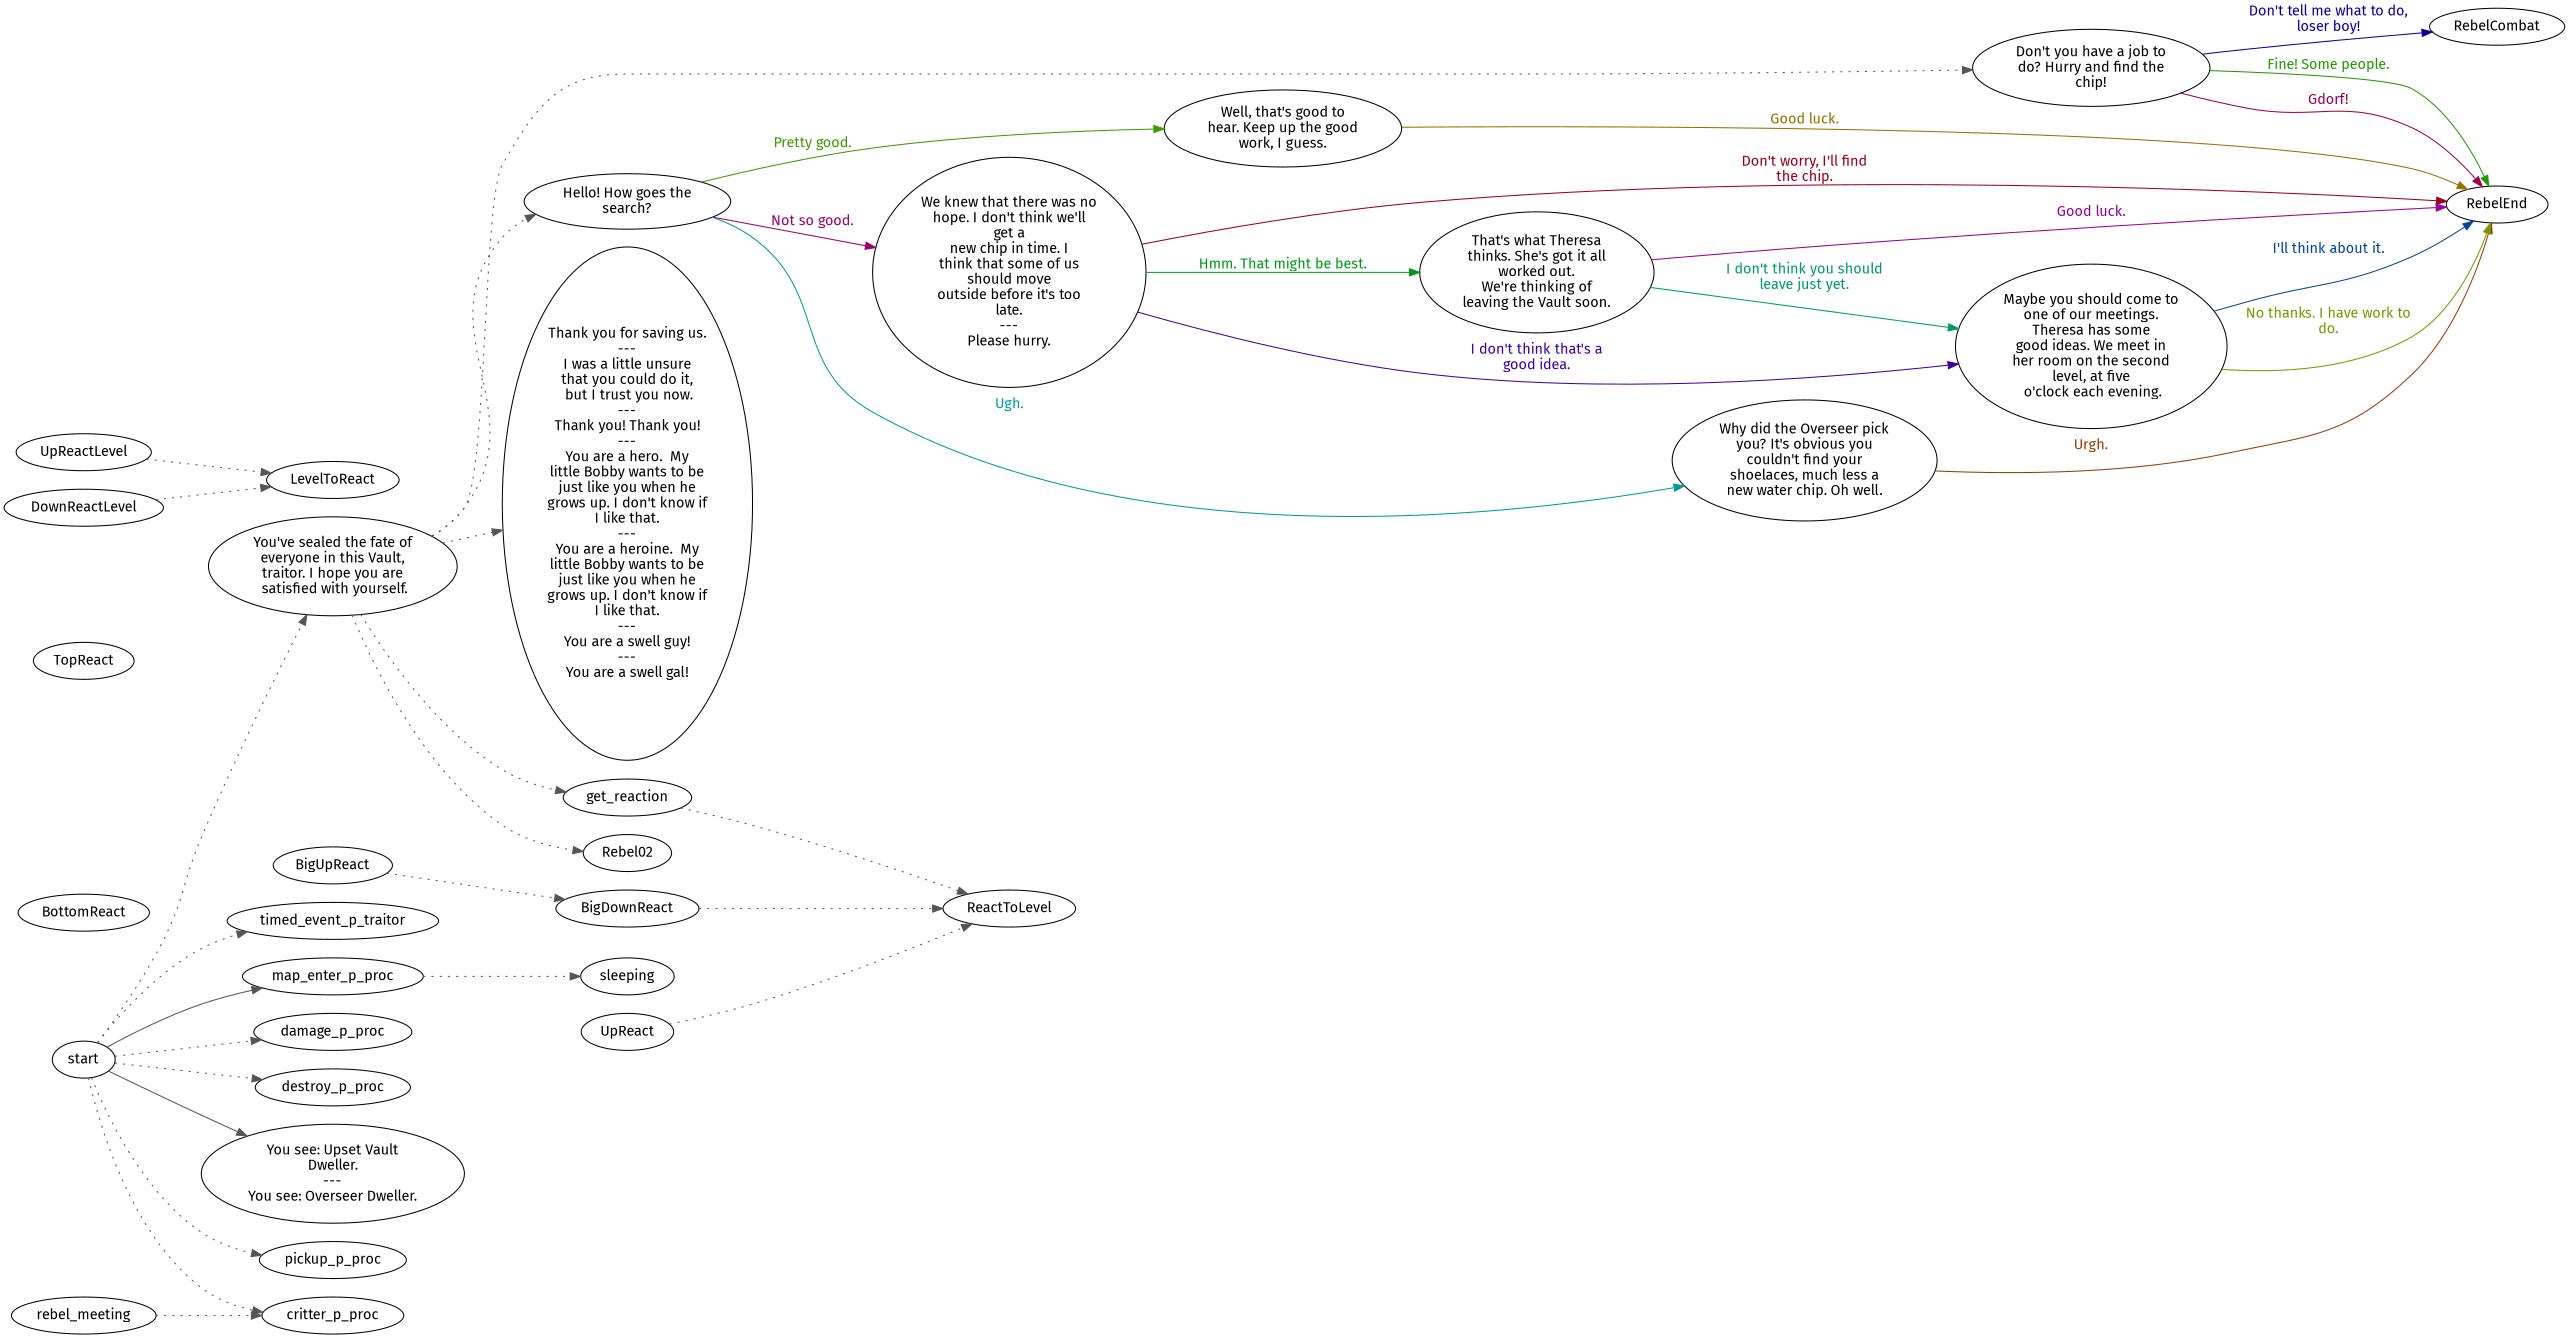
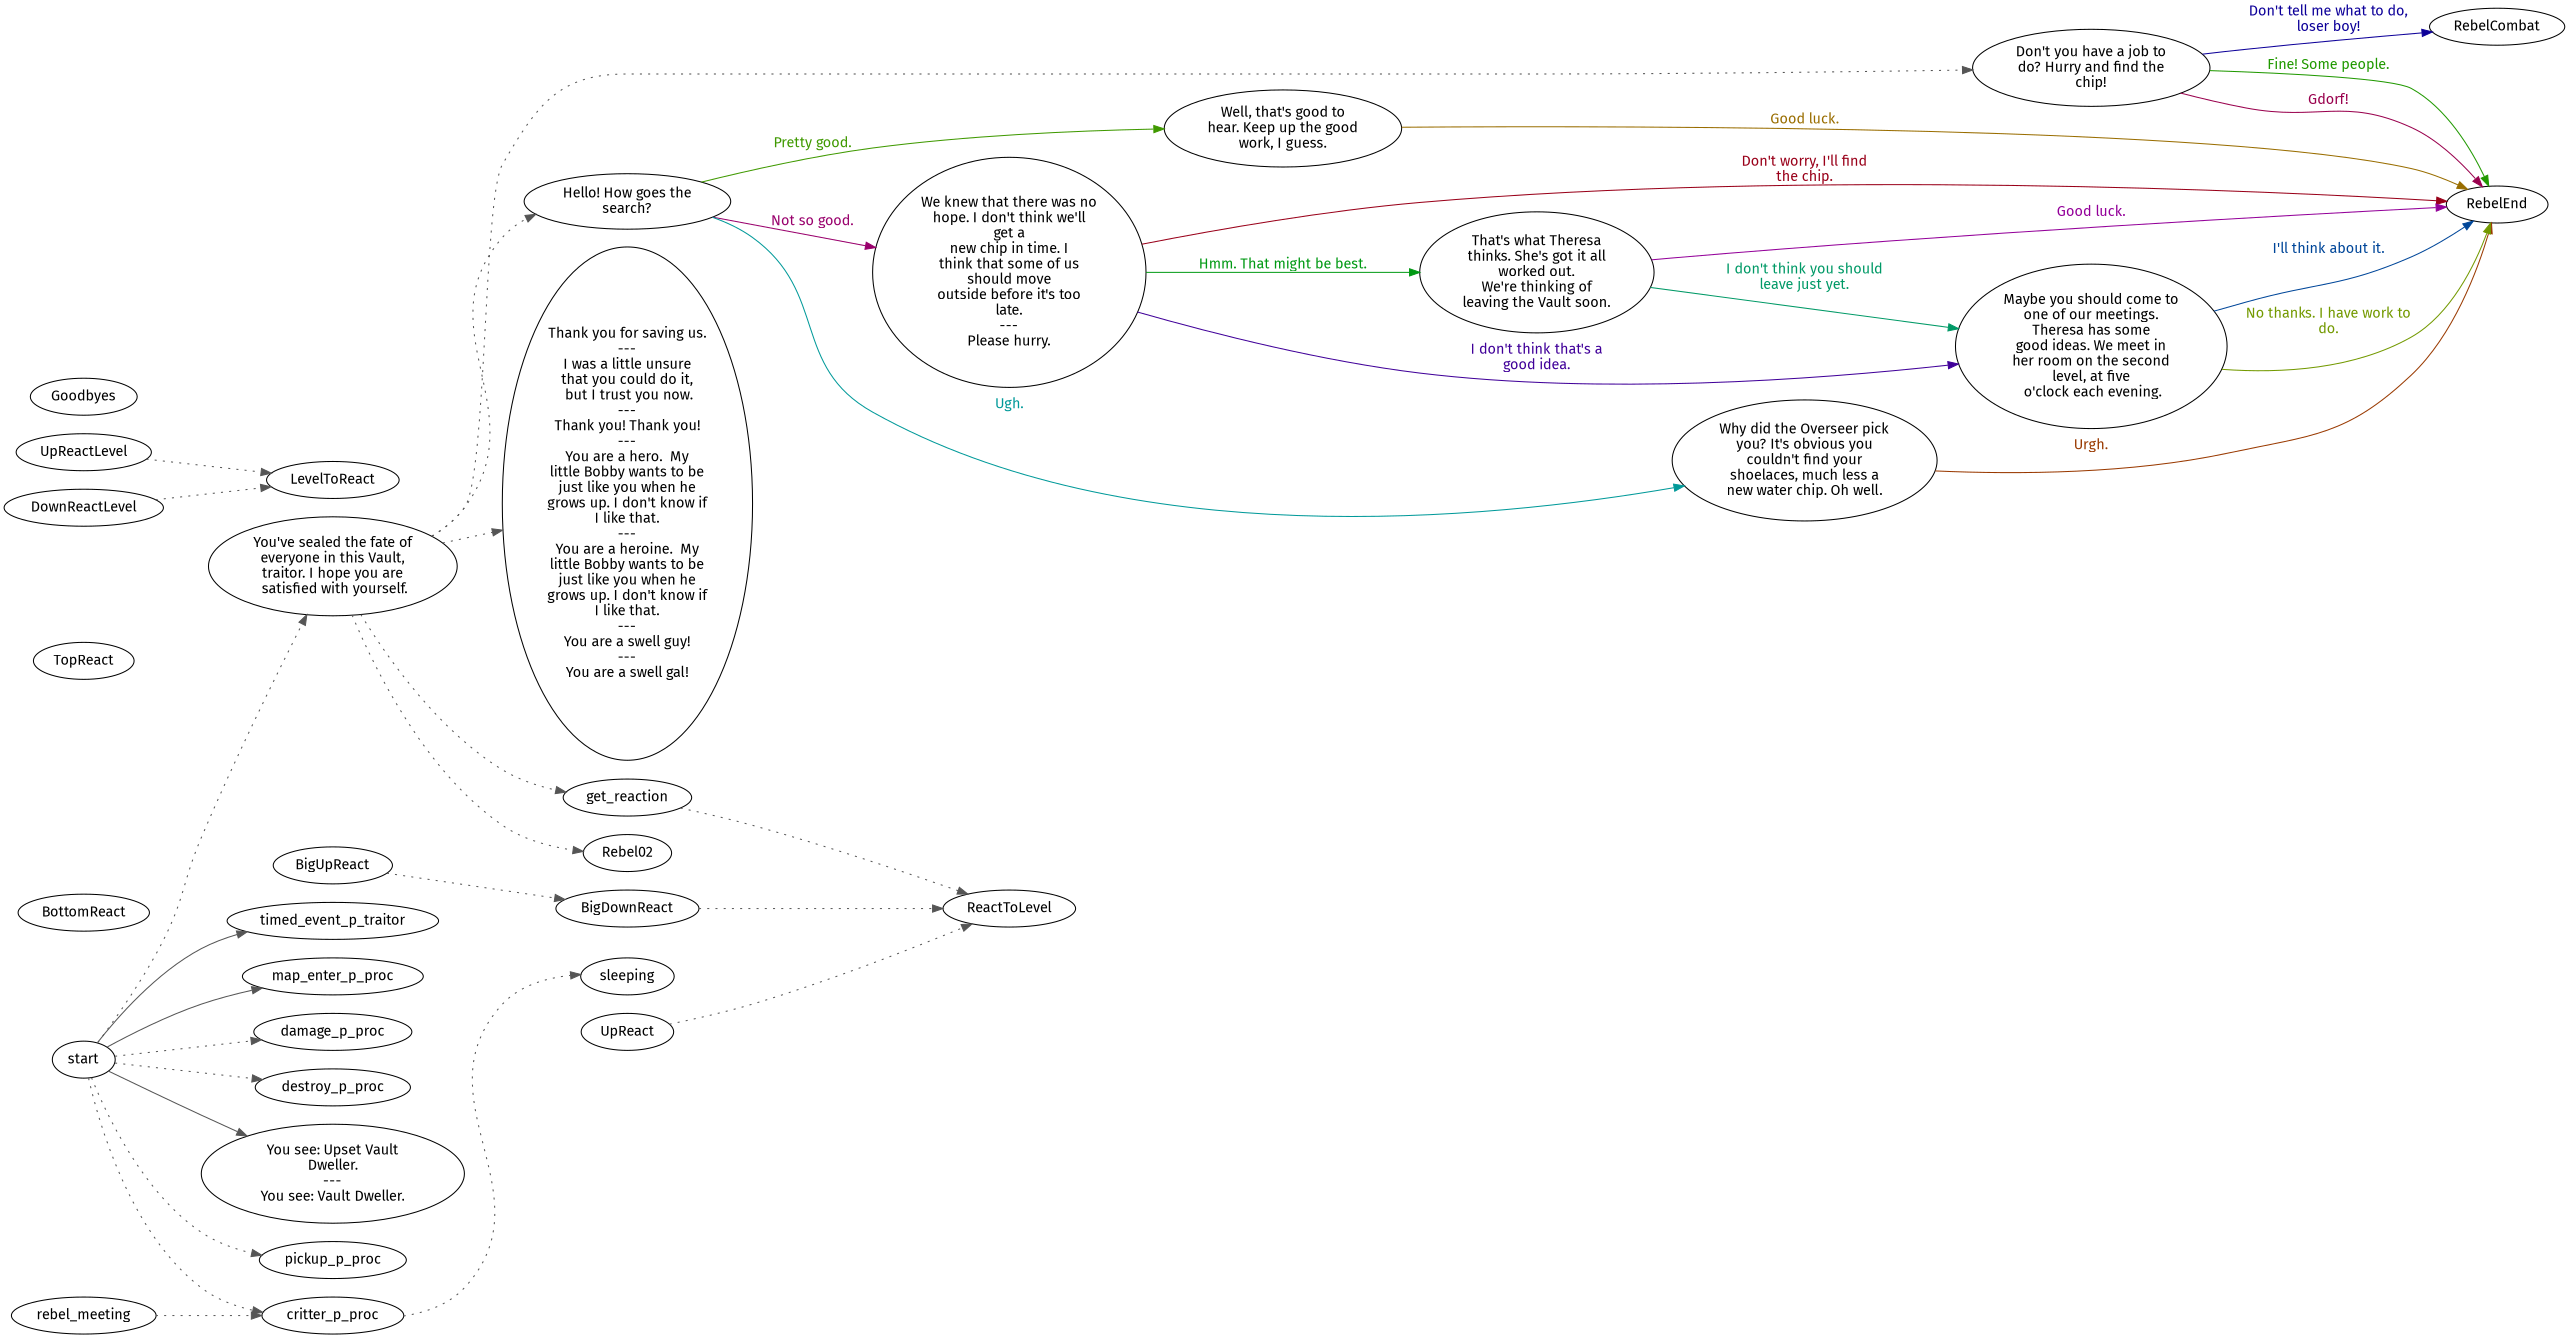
none -> (84, 397)
(497, 976) -> (483, 1143)
(159, 978) -> (159, 978)
(333, 1174) -> (333, 1174)
